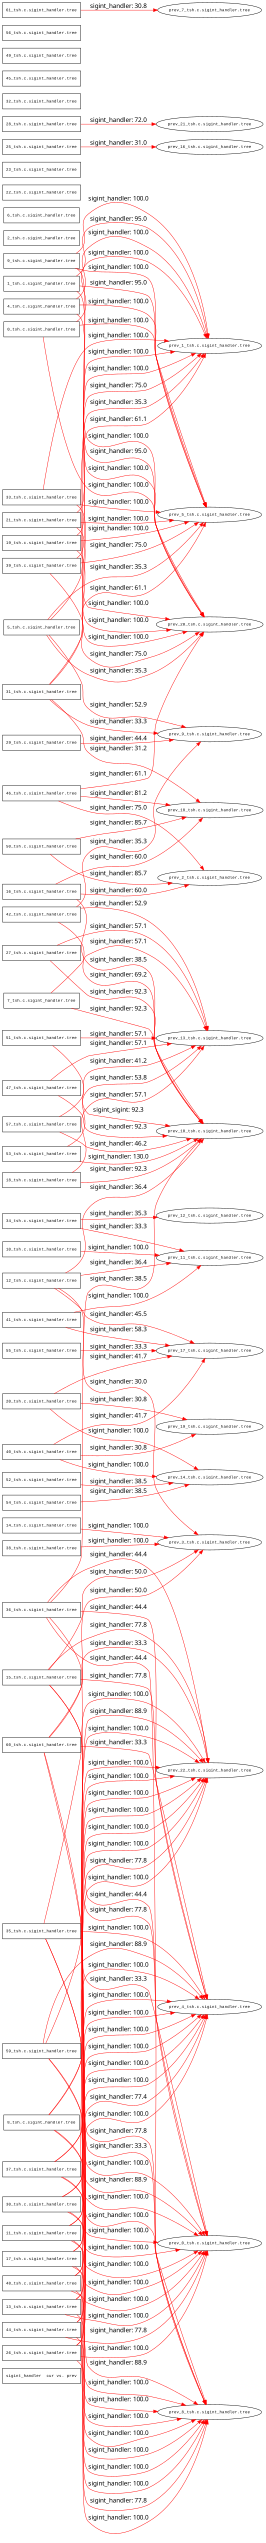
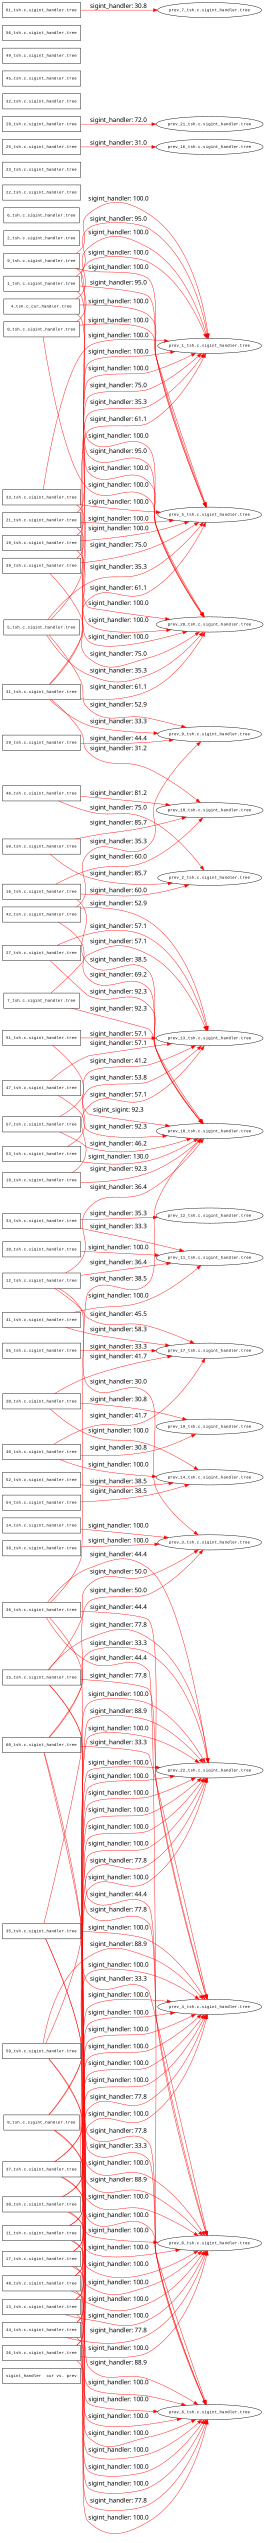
(42, 307) -> (42, 307)
(155, 736) -> (153, 689)
(118, 2097) -> (118, 2097)
